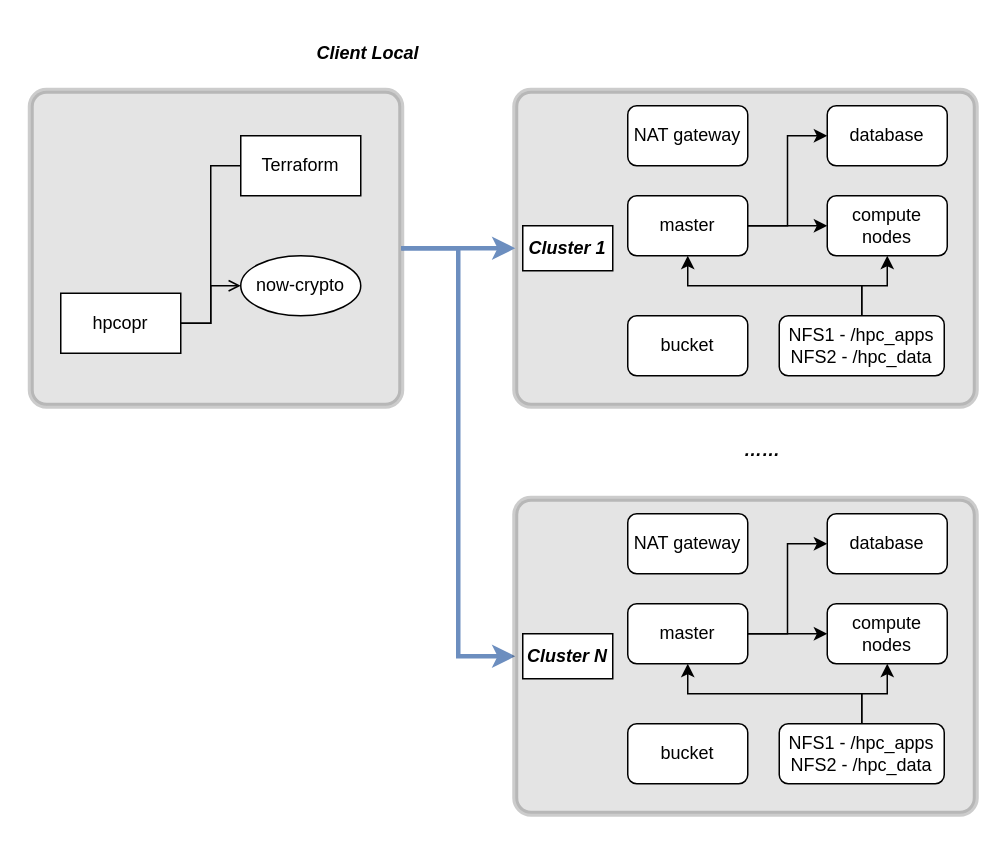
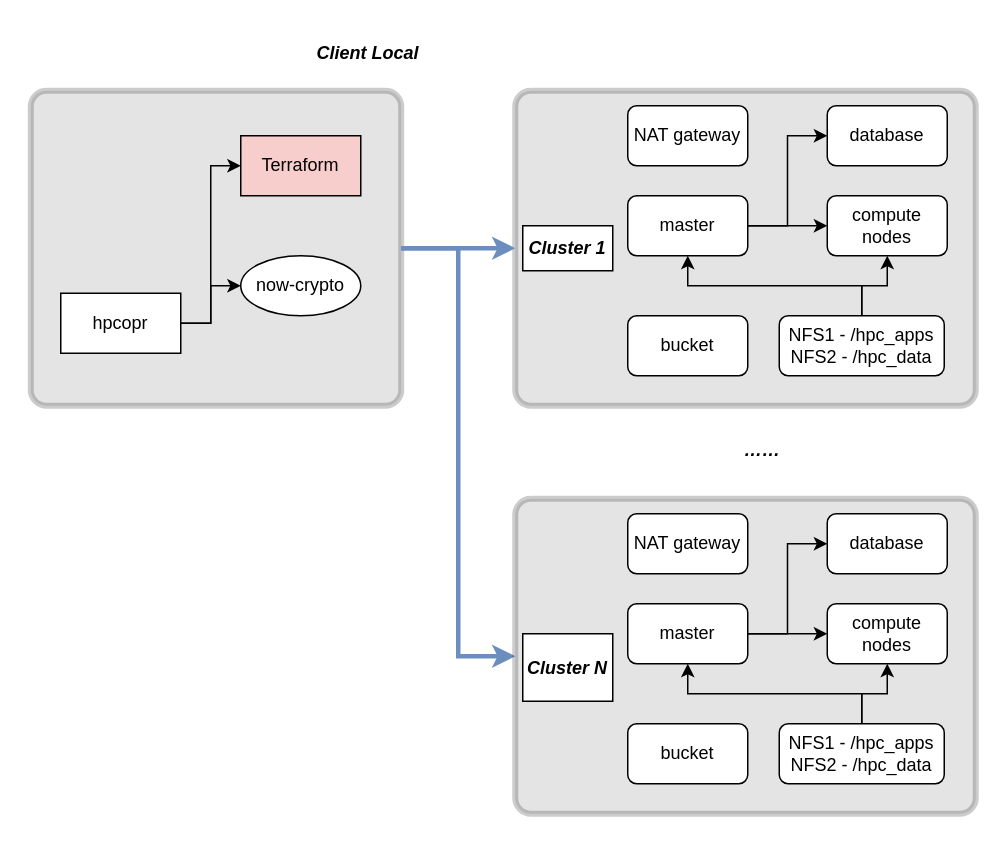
(233, 166) -> (229, 166)
(301, 166) -> (301, 166)
(231, 286) -> (229, 286)
(568, 656) -> (568, 668)
